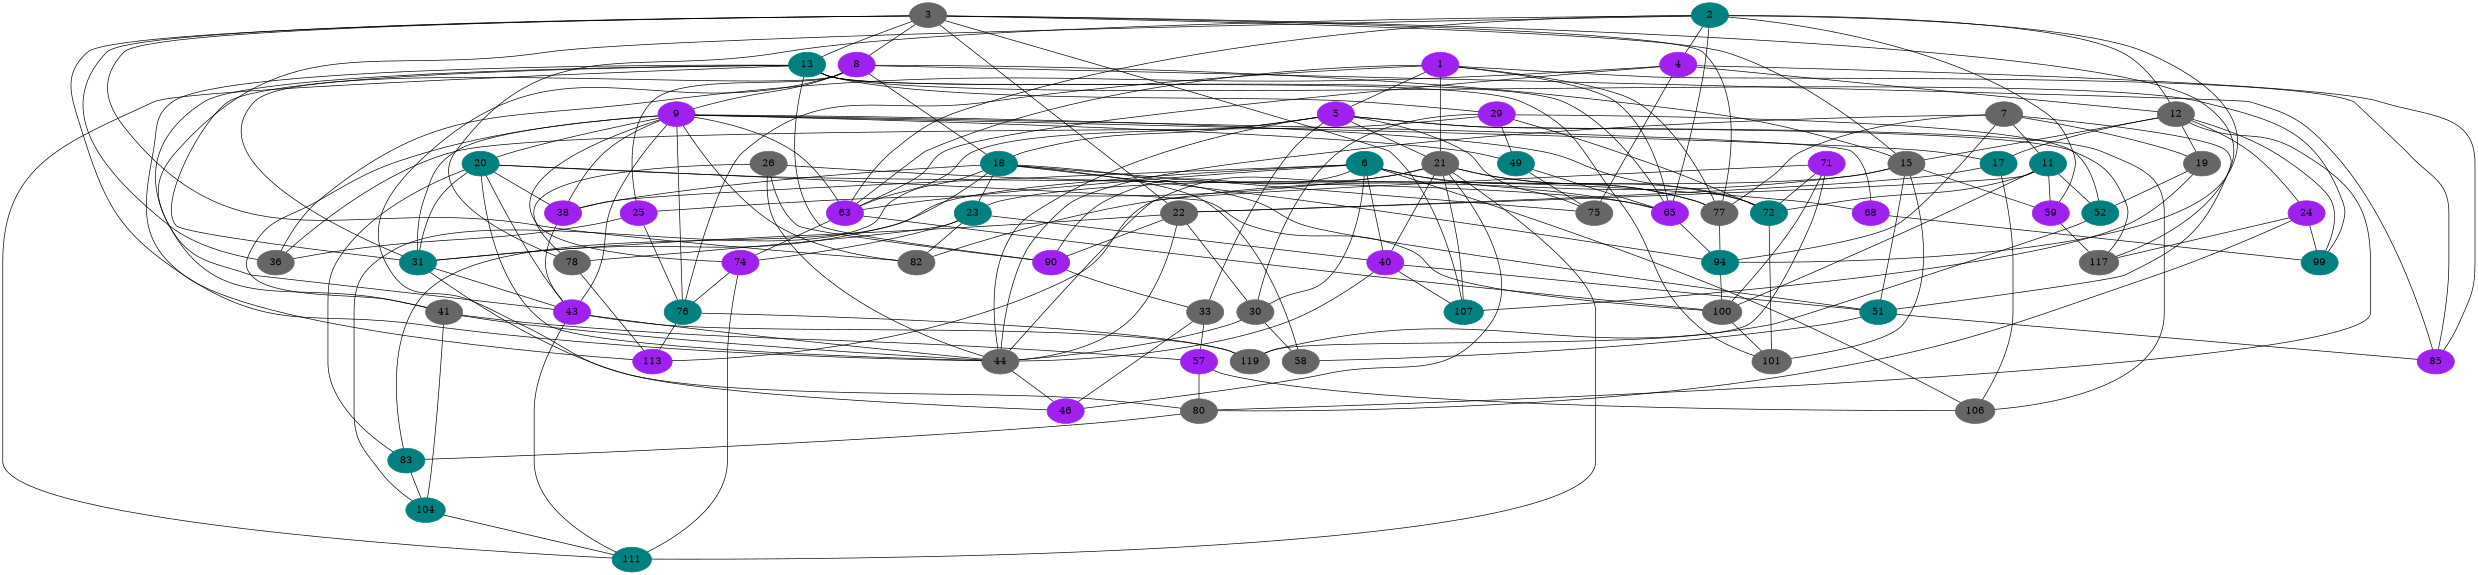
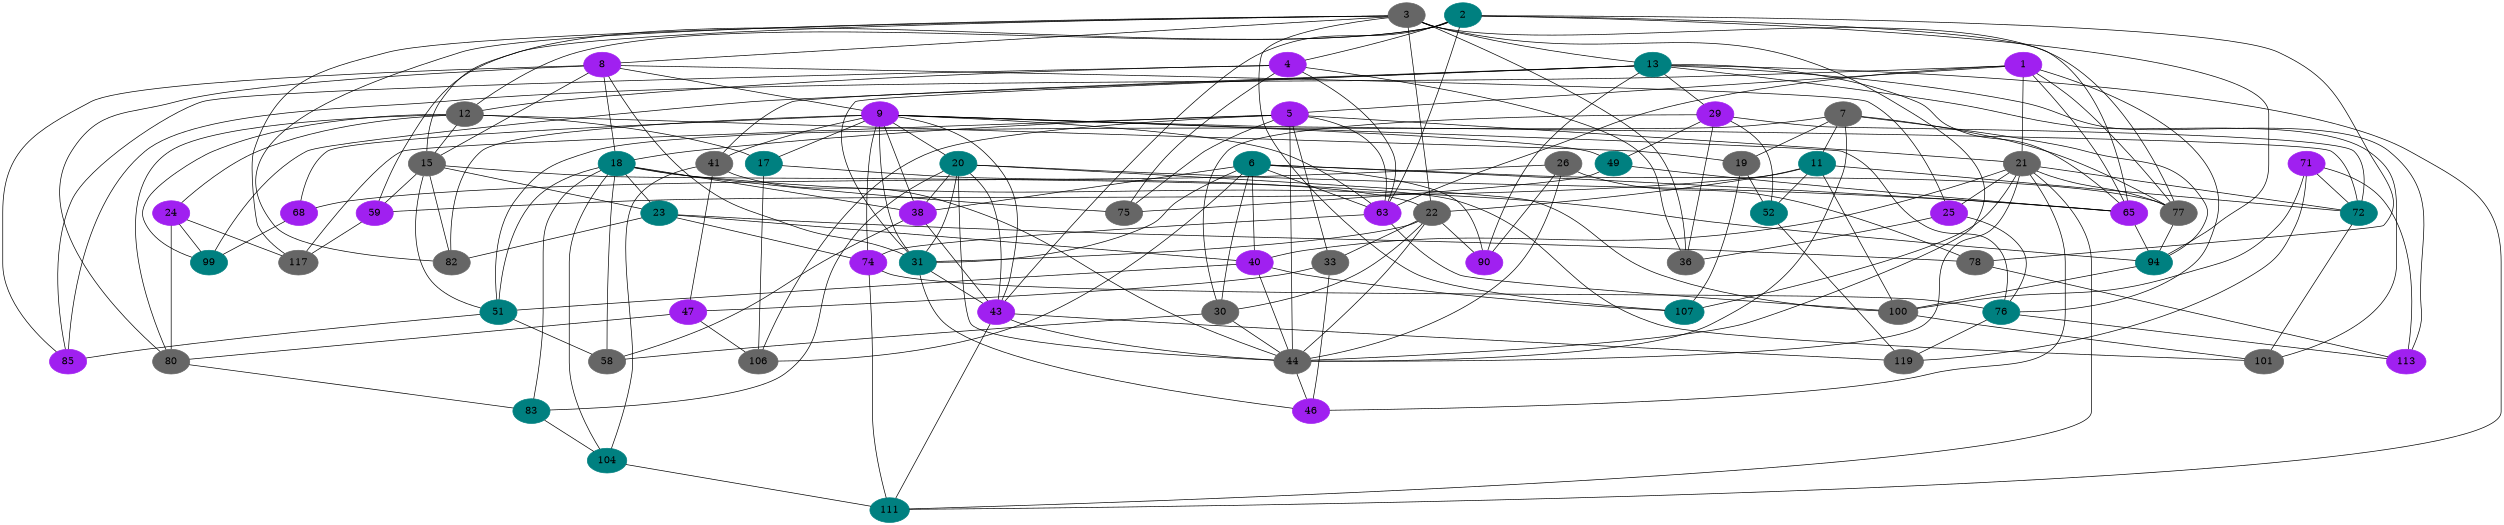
none -> (780, 288)
(1127, 290) -> (1387, 235)
(1199, 362) -> (688, 312)
